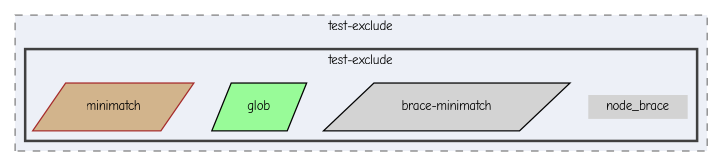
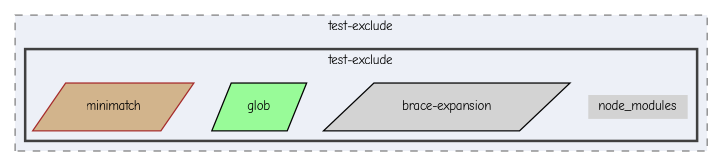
(447, 107) -> (447, 107)
(638, 107) -> (638, 107)
